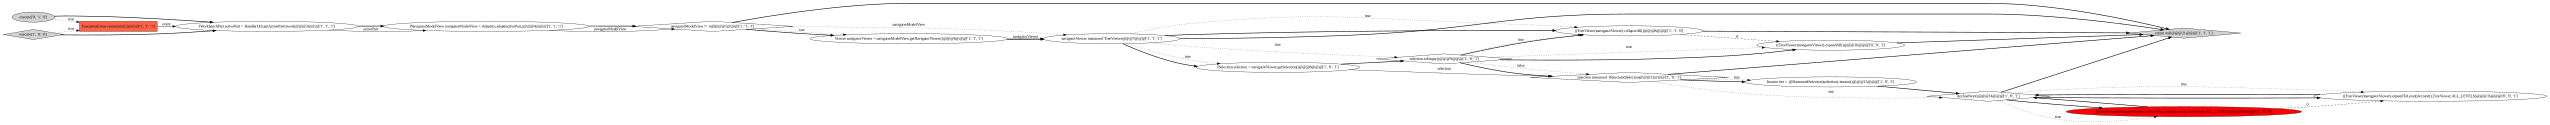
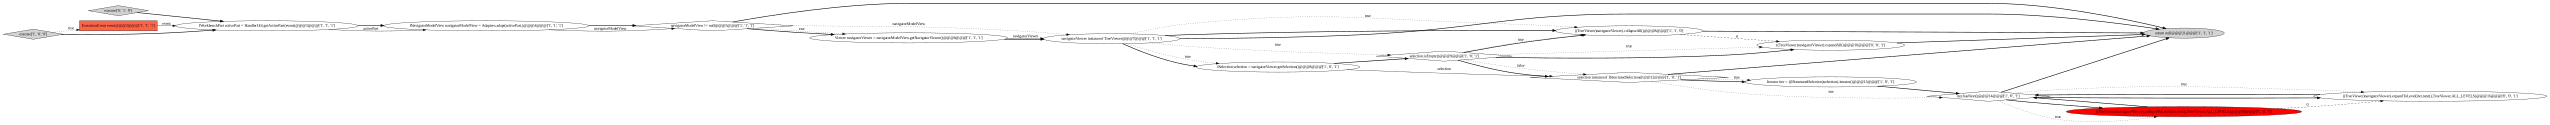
(33, 17) -> (118, 11)
(65, 21) -> none
(2184, 33) -> (2184, 33)
